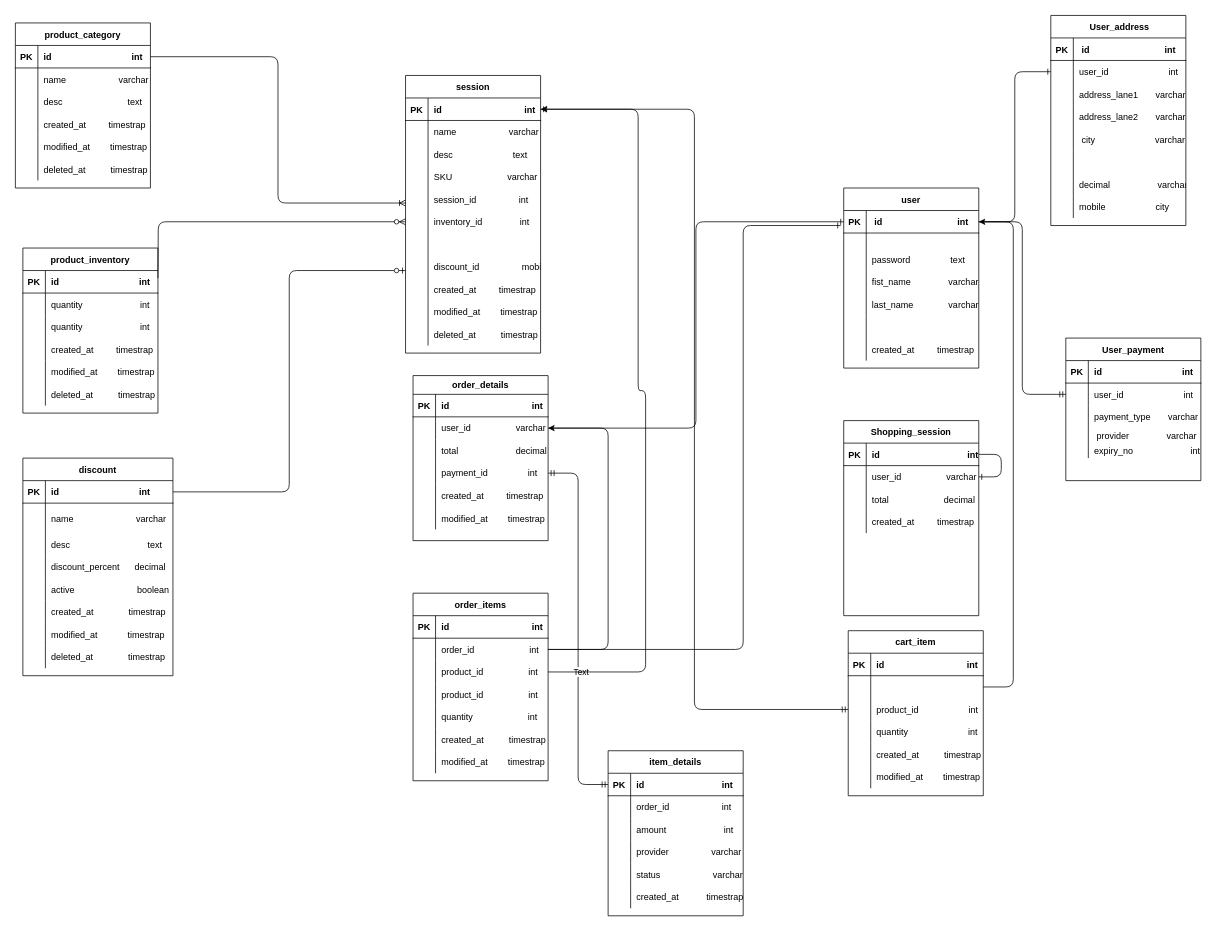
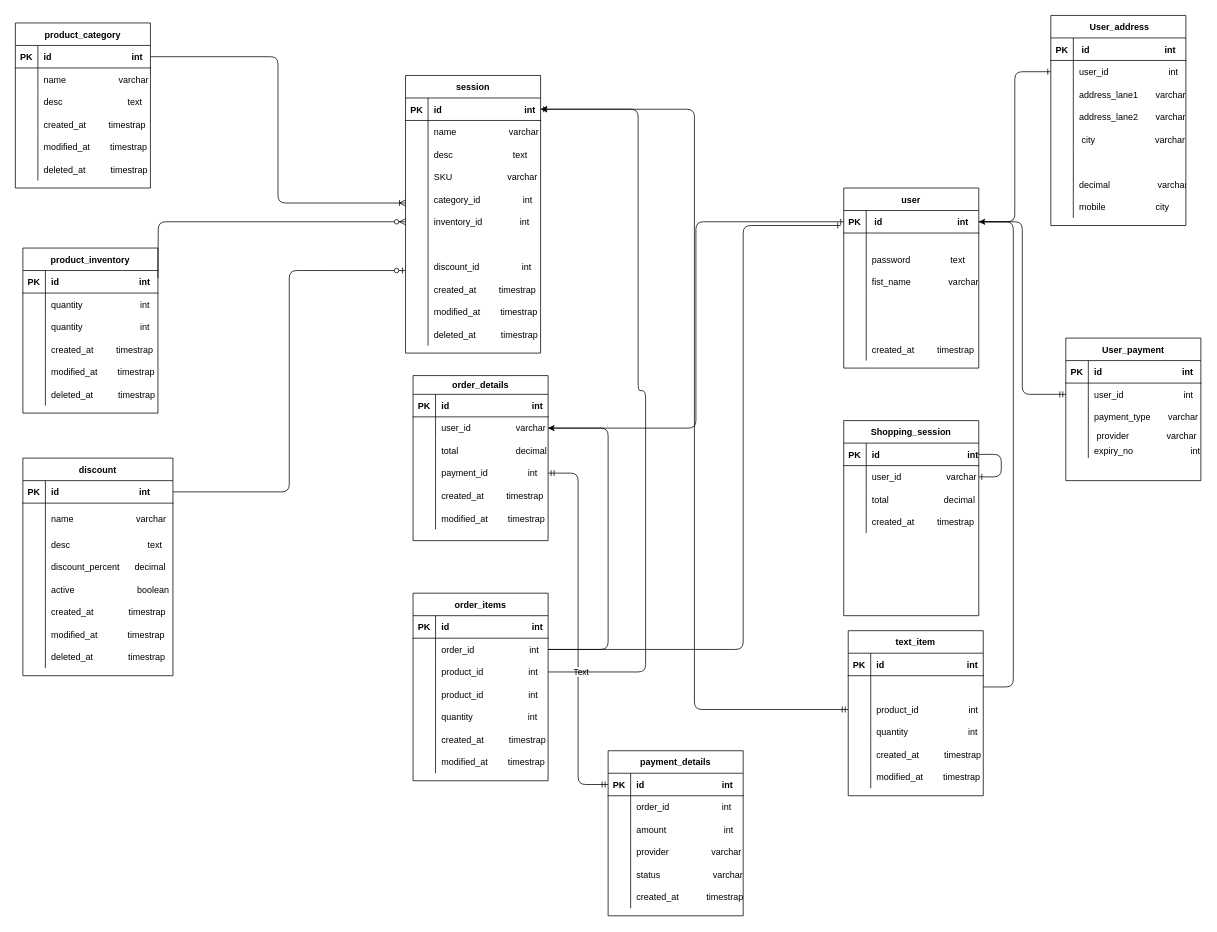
(496, 200) -> (500, 200)
(505, 267) -> (499, 267)
(922, 304) -> none
(915, 642) -> (915, 642)
(675, 762) -> (675, 762)
